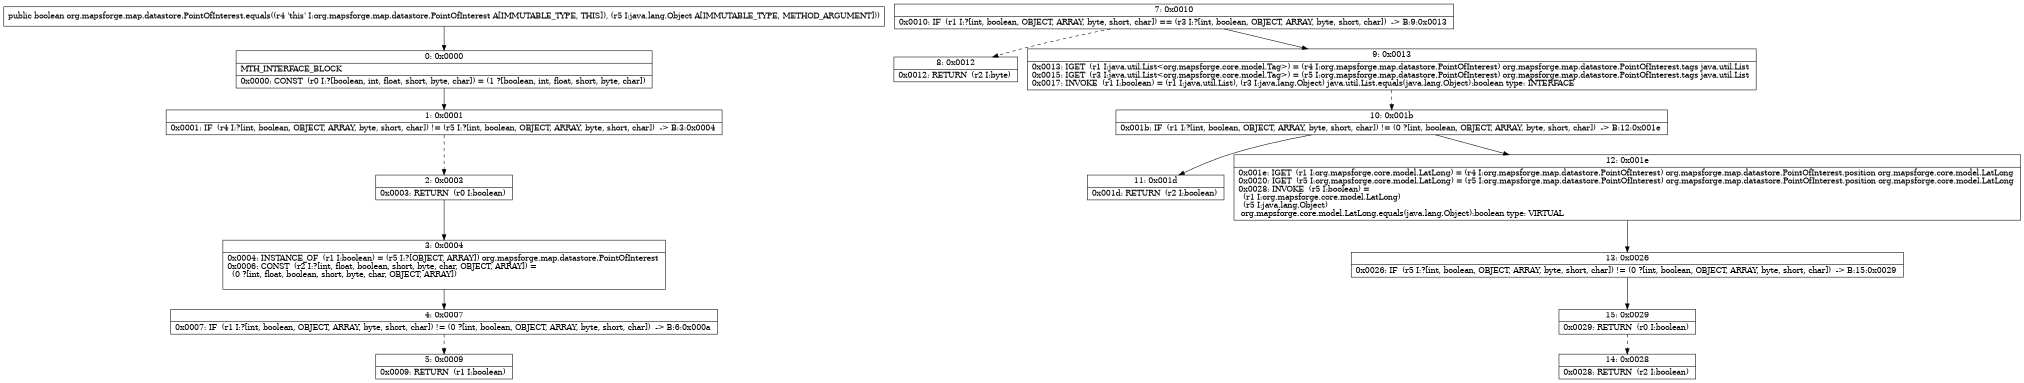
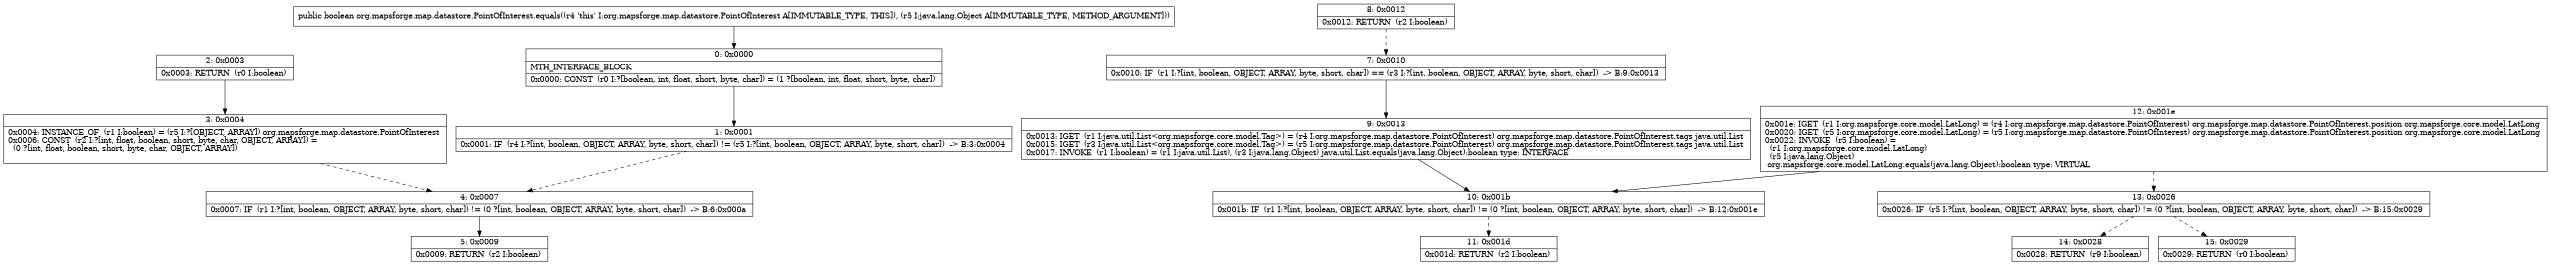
(1054, 41) -> (1386, 39)
(956, 75) -> (1386, 22)
(1392, 97) -> (1441, 174)
(1470, 144) -> (1719, 181)
(1247, 149) -> (1489, 224)
(444, 152) -> (609, 171)
(1305, 189) -> (1832, 141)
(1627, 233) -> (2154, 179)
(1627, 290) -> (2188, 225)
(444, 297) -> (374, 177)
(444, 341) -> (479, 224)
(1627, 341) -> (2119, 225)
(444, 373) -> (479, 255)
(1627, 373) -> (2080, 255)
